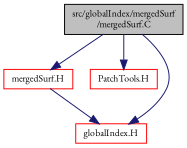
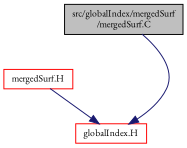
(81, 49) -> none
(124, 79) -> none
